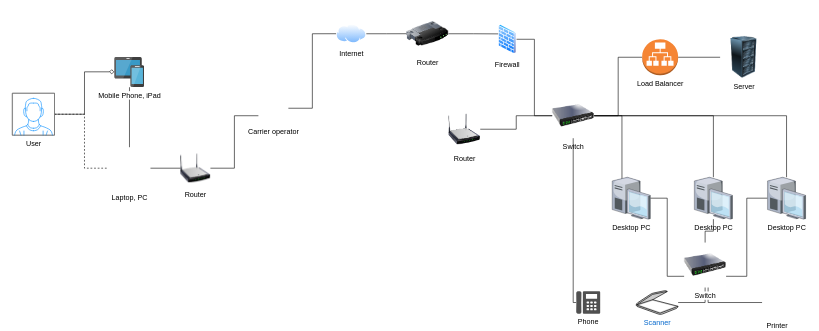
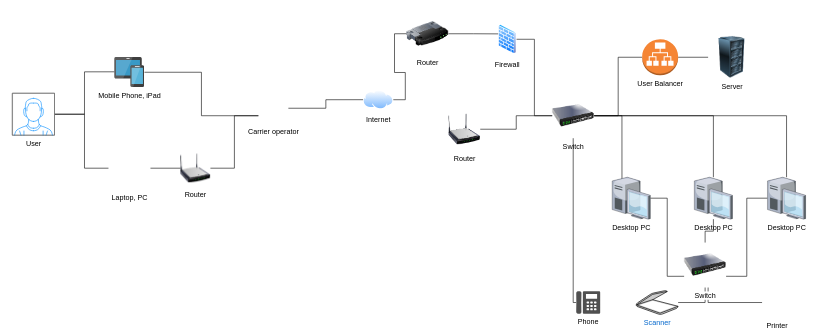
(351, 34) -> (378, 100)
(744, 57) -> (732, 57)
(108, 72) -> (111, 72)
(661, 84) -> (661, 84)
(129, 117) -> (201, 80)
(84, 154) -> (84, 154)
